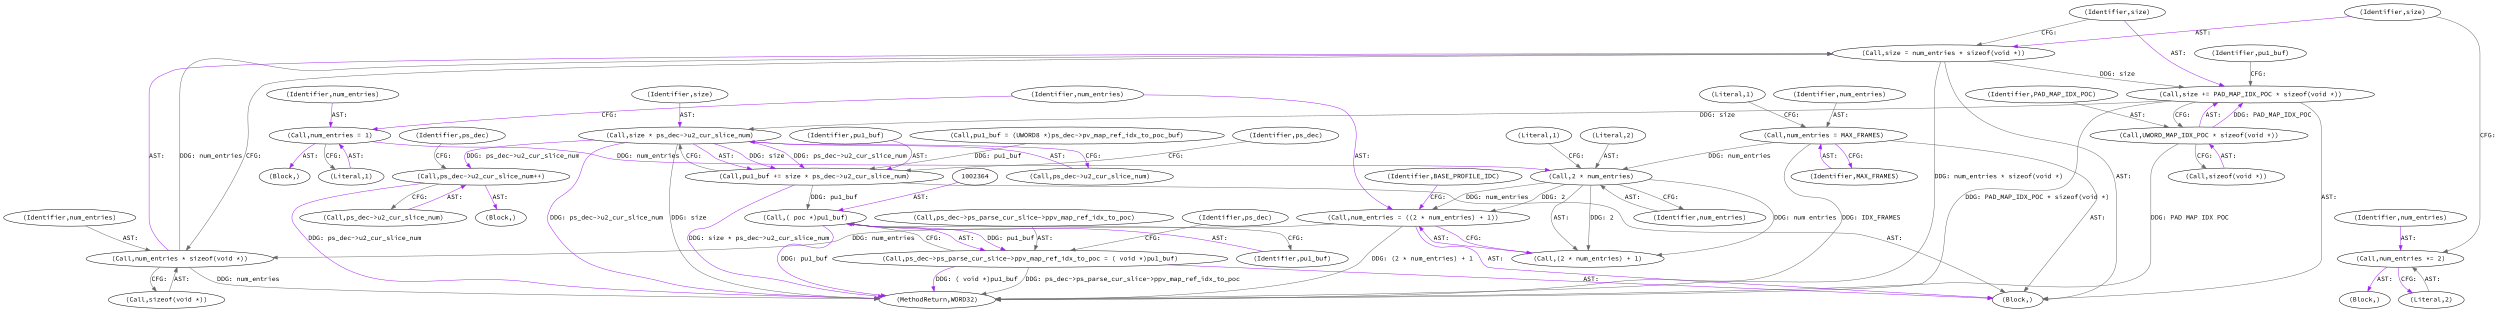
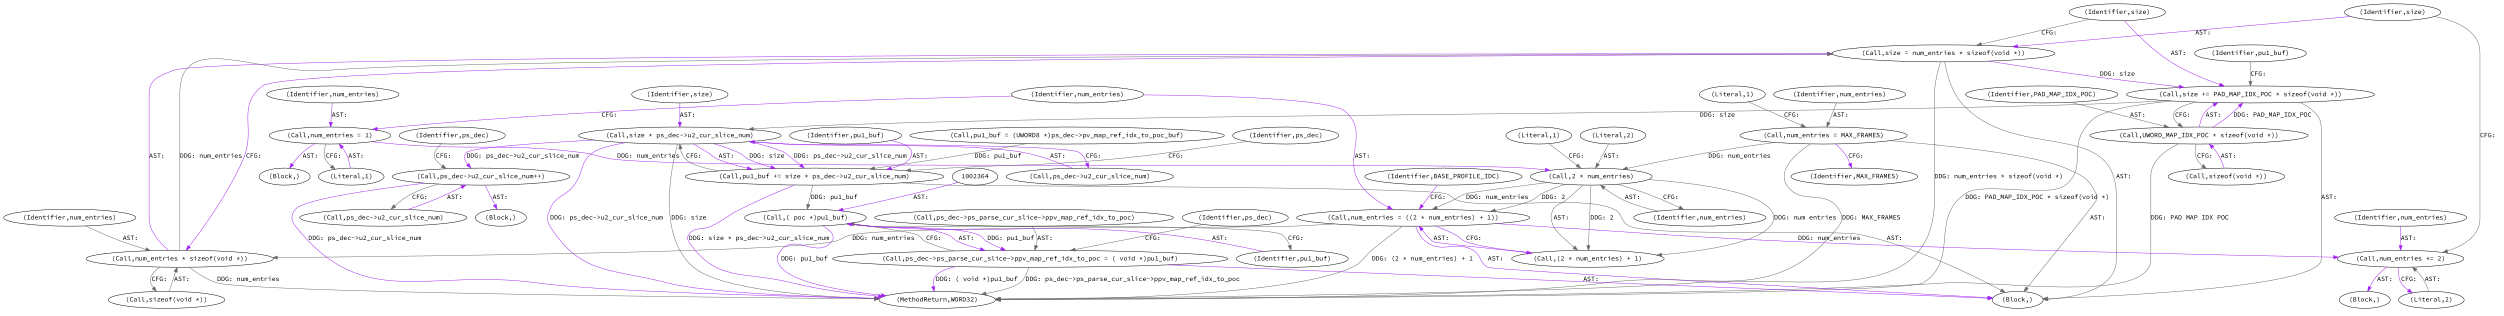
(956, 61) -> (956, 61)
(2084, 75) -> (2084, 75)
(1823, 161) -> none
(1871, 218) -> (1871, 218)
none -> (1915, 246)
